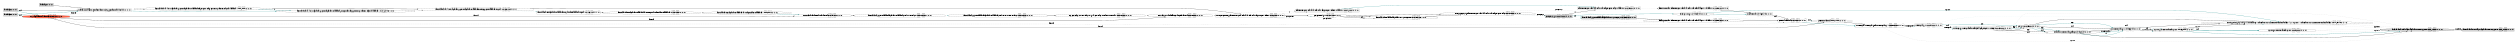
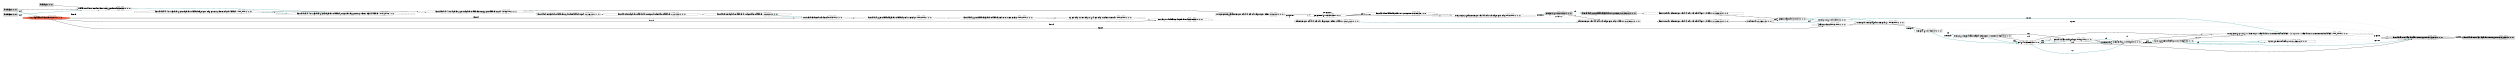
(1622, 14) -> (1810, 19)
